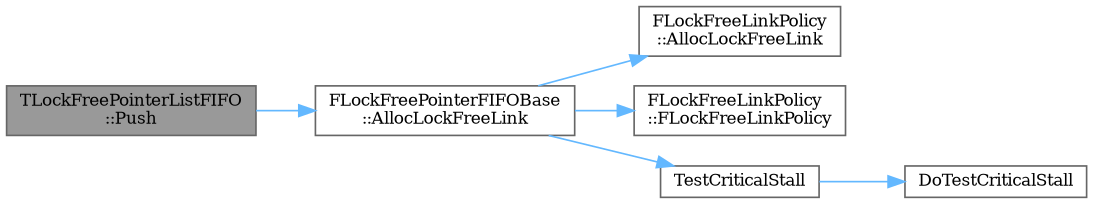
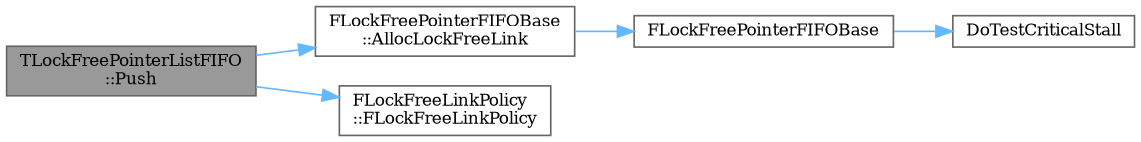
(740, 31) -> none
(596, 111) -> (289, 91)
(740, 182) -> (764, 31)
